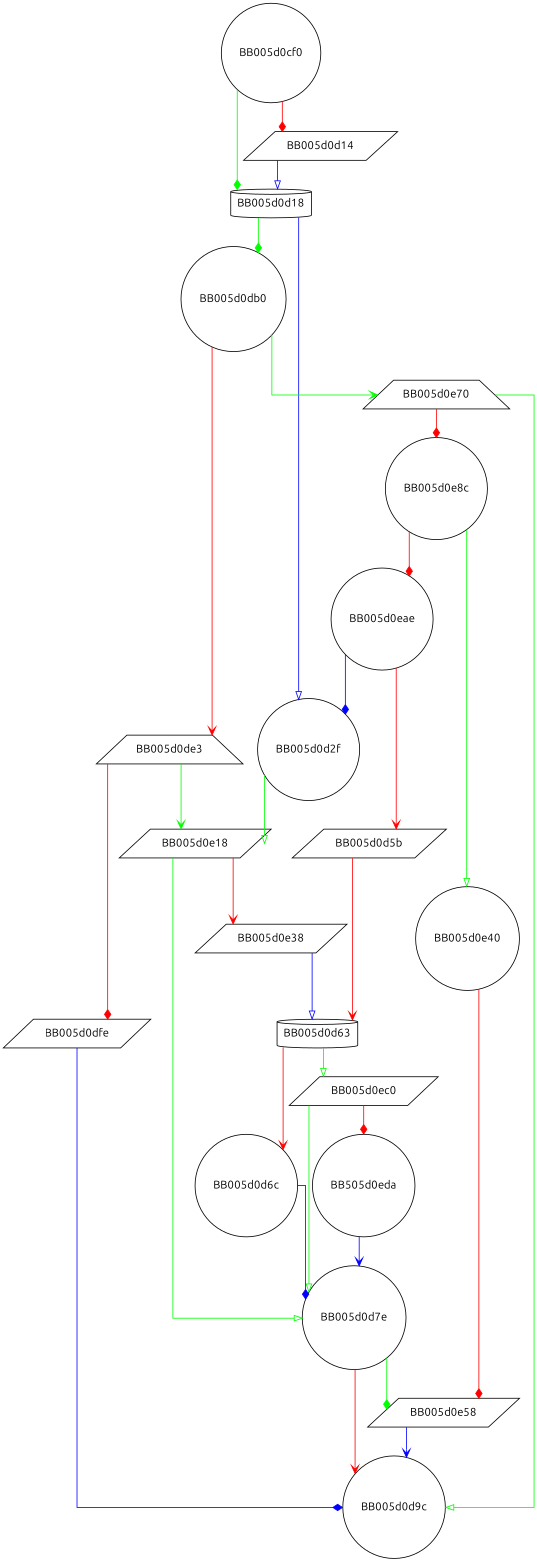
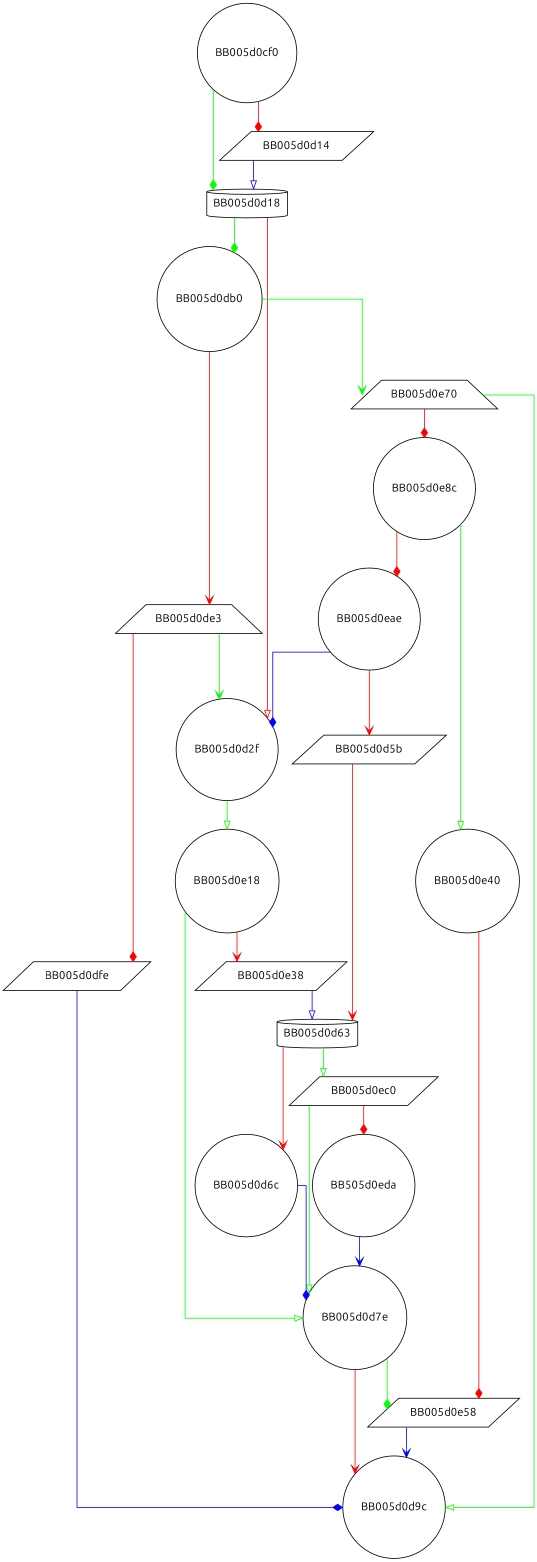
(299, 455) -> (267, 464)
(181, 792) -> (219, 662)
(195, 844) -> (227, 881)
